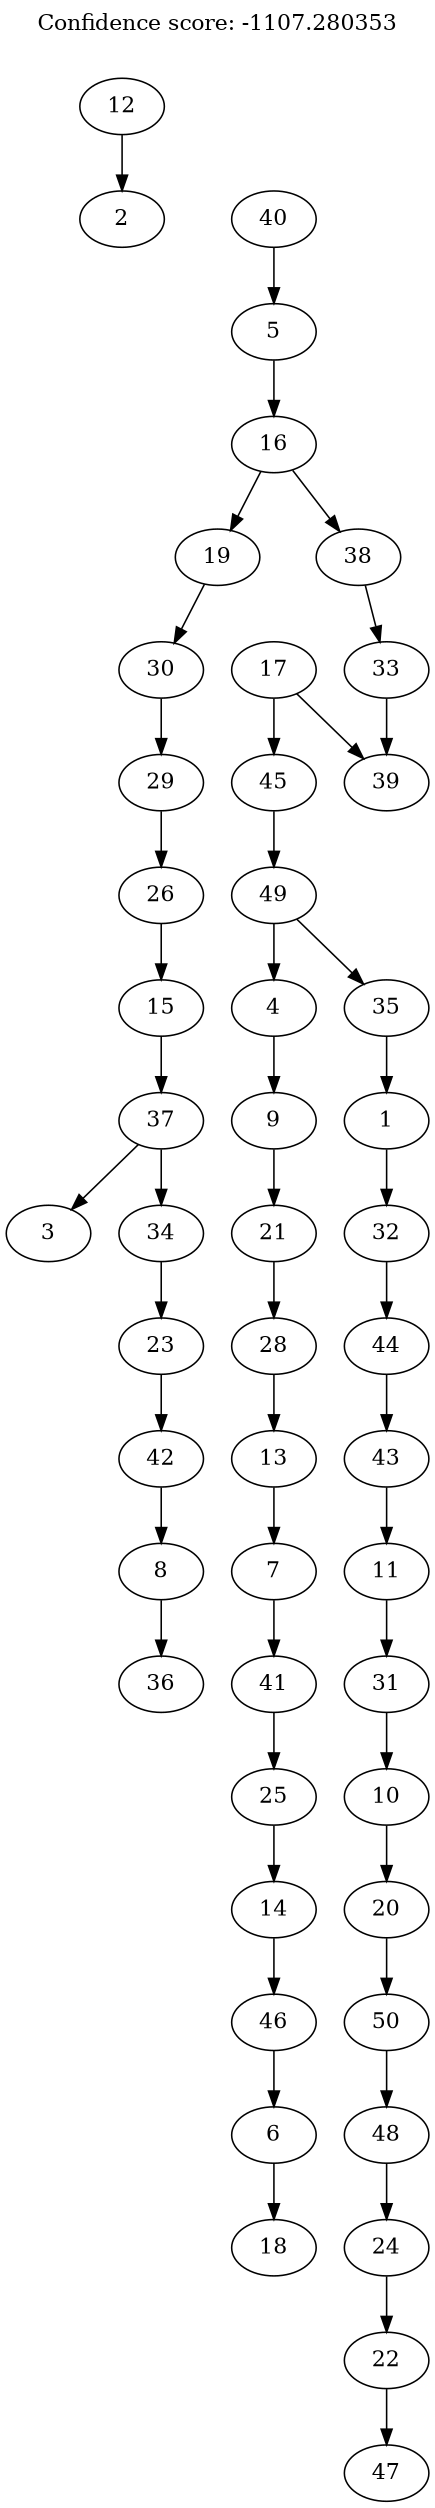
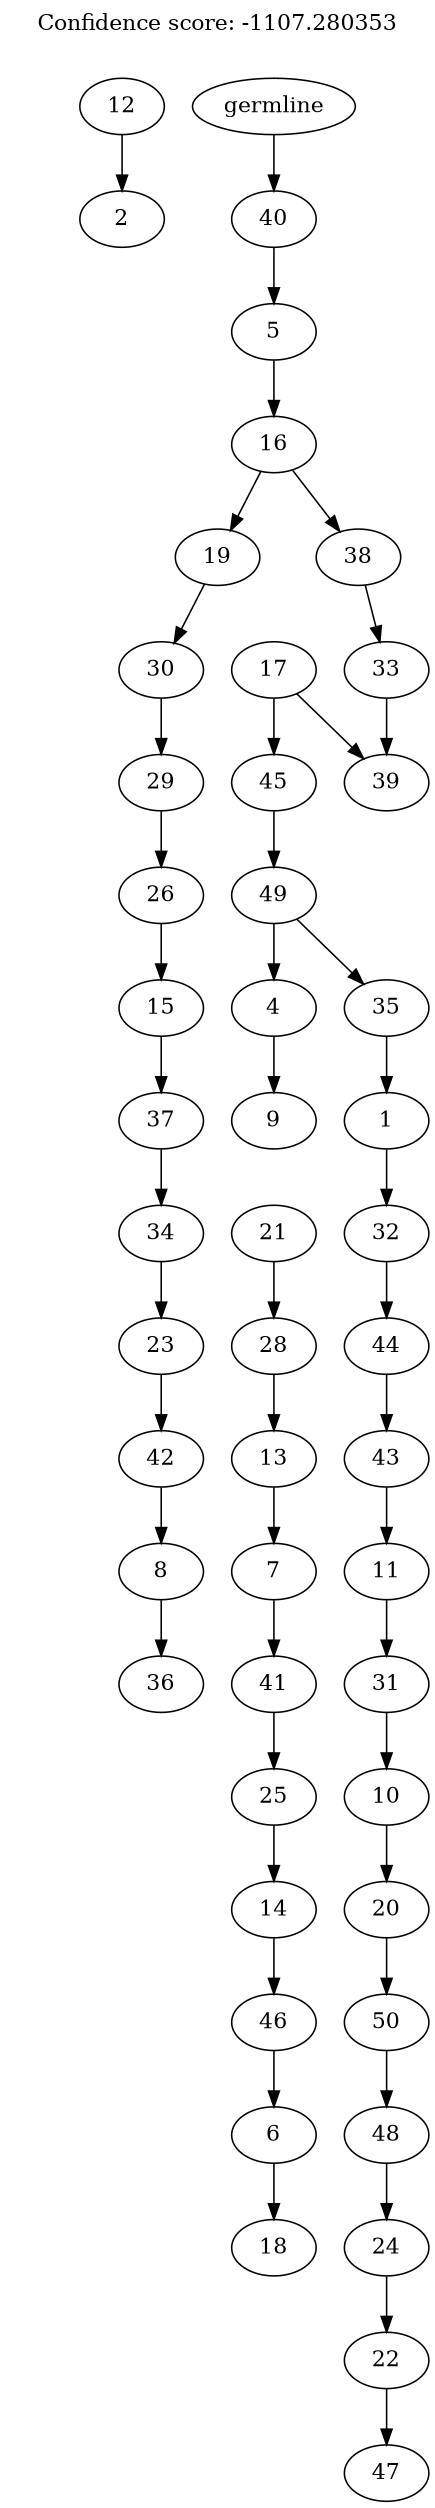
none -> (274, 106)
(274, 1169) -> none
(49, 1233) -> none
